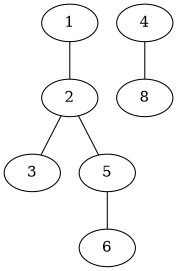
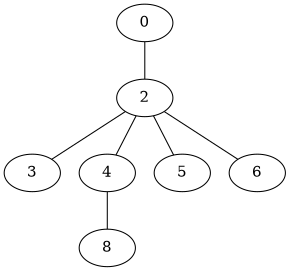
(70, 23) -> (145, 23)
none -> (126, 135)
(107, 211) -> (201, 135)
